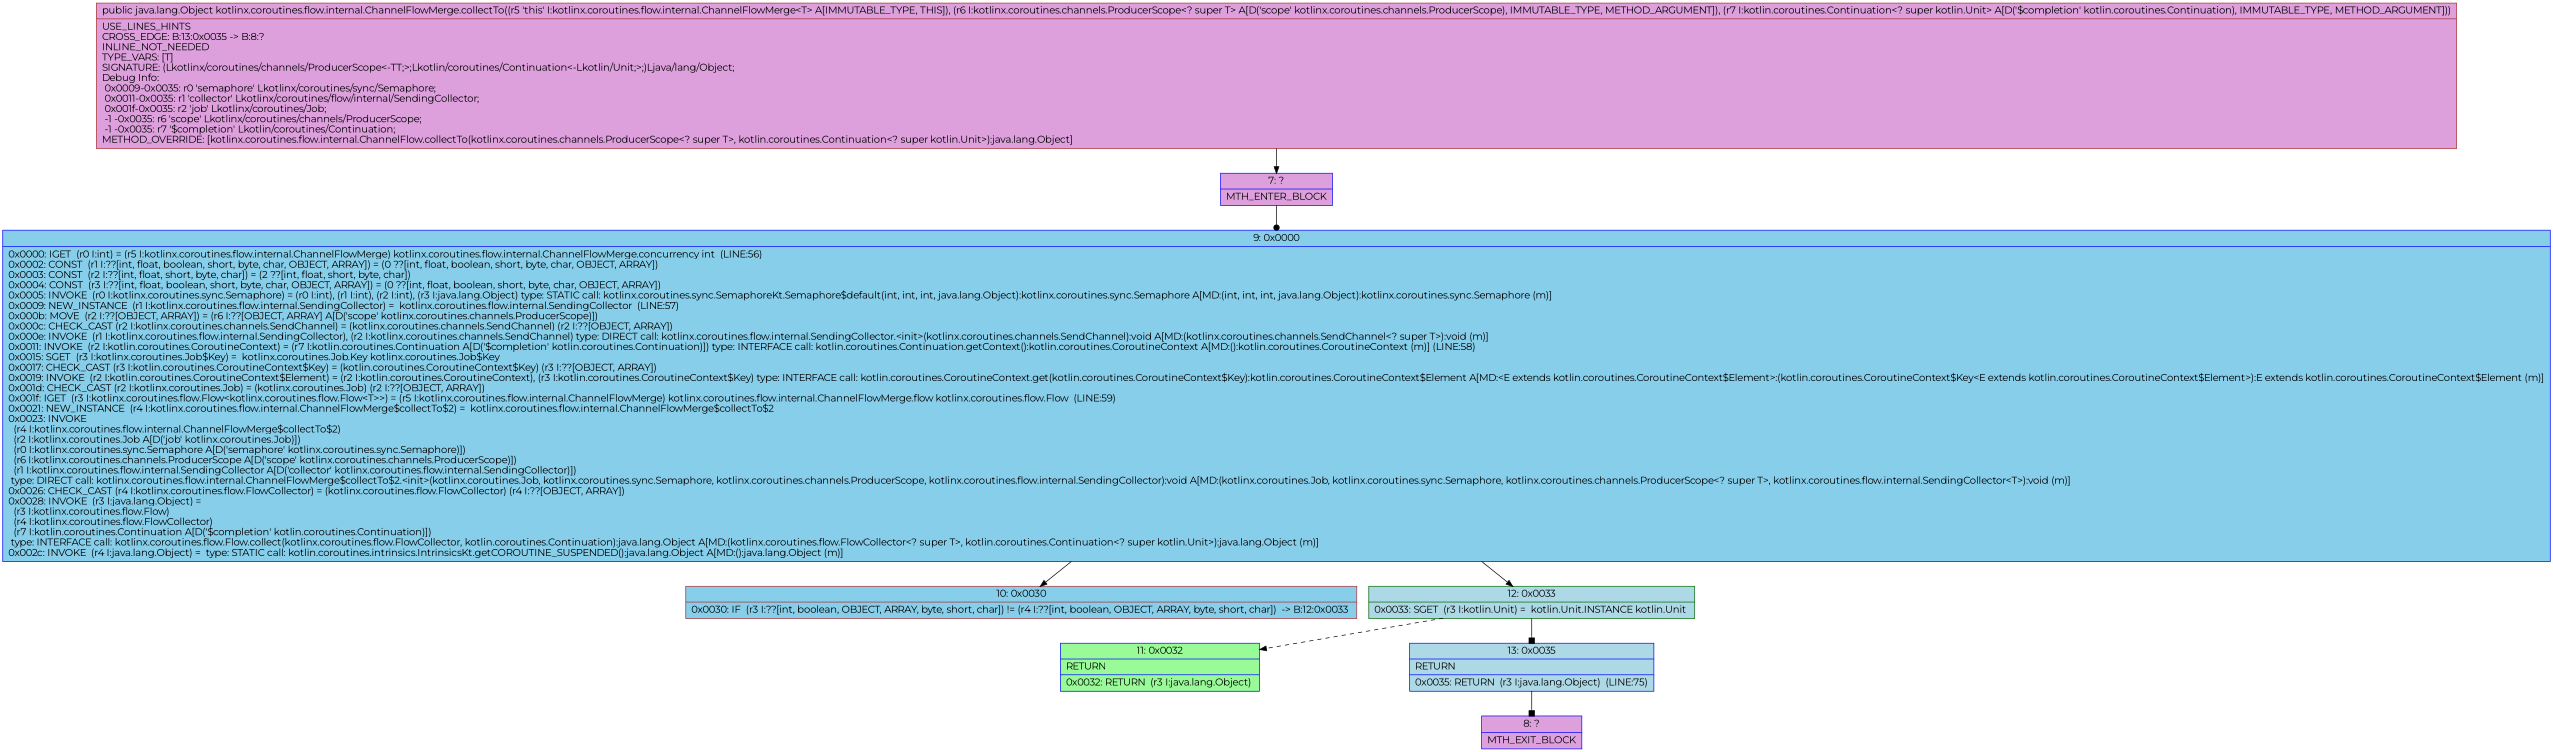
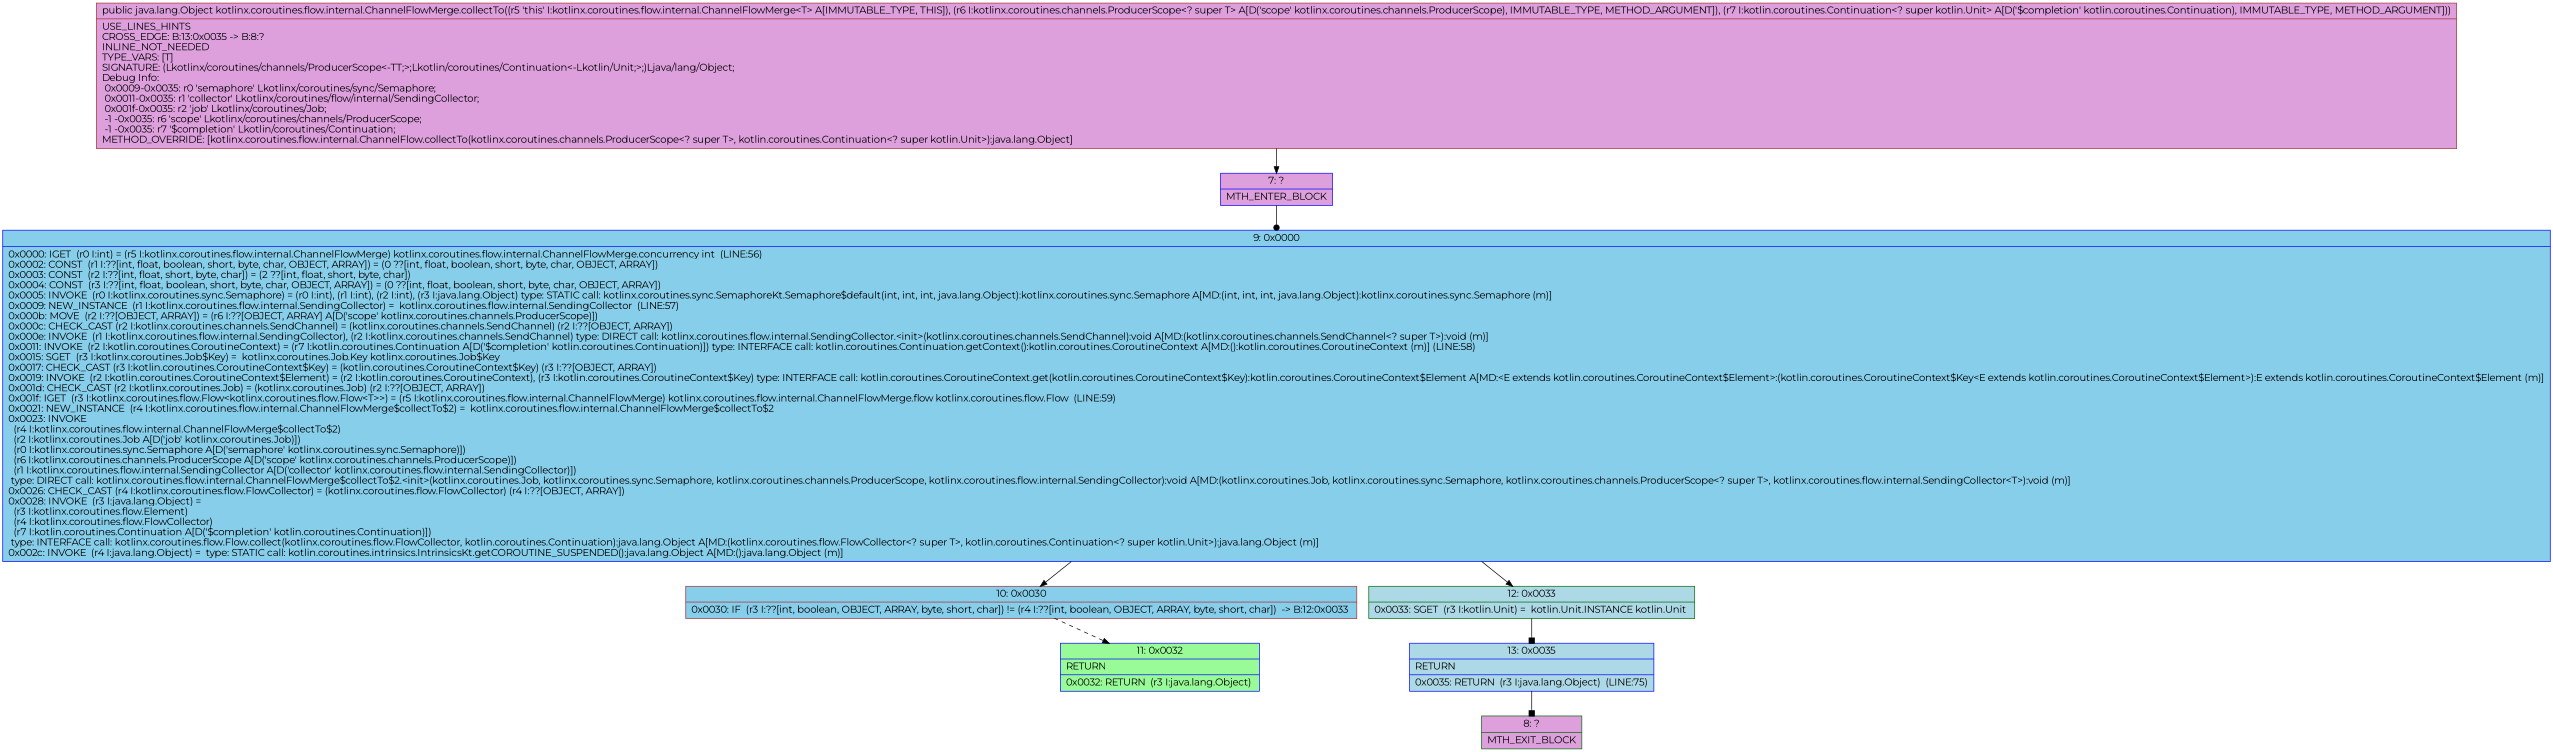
(89, 512) -> (98, 512)
(1355, 633) -> (1079, 629)
(1532, 732) -> (1532, 732)
